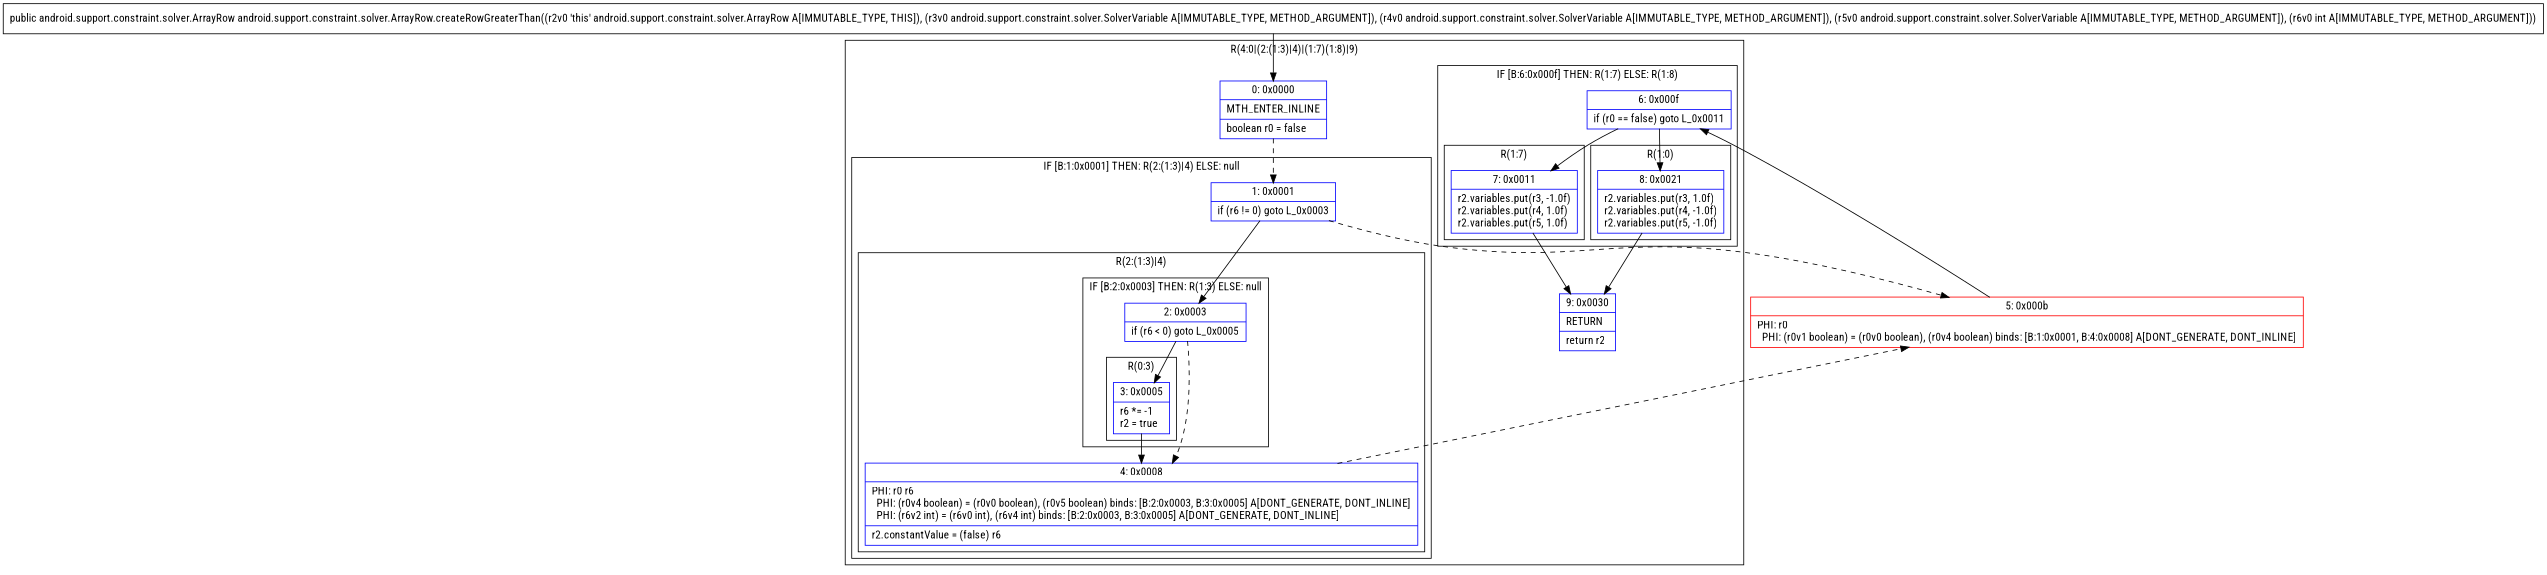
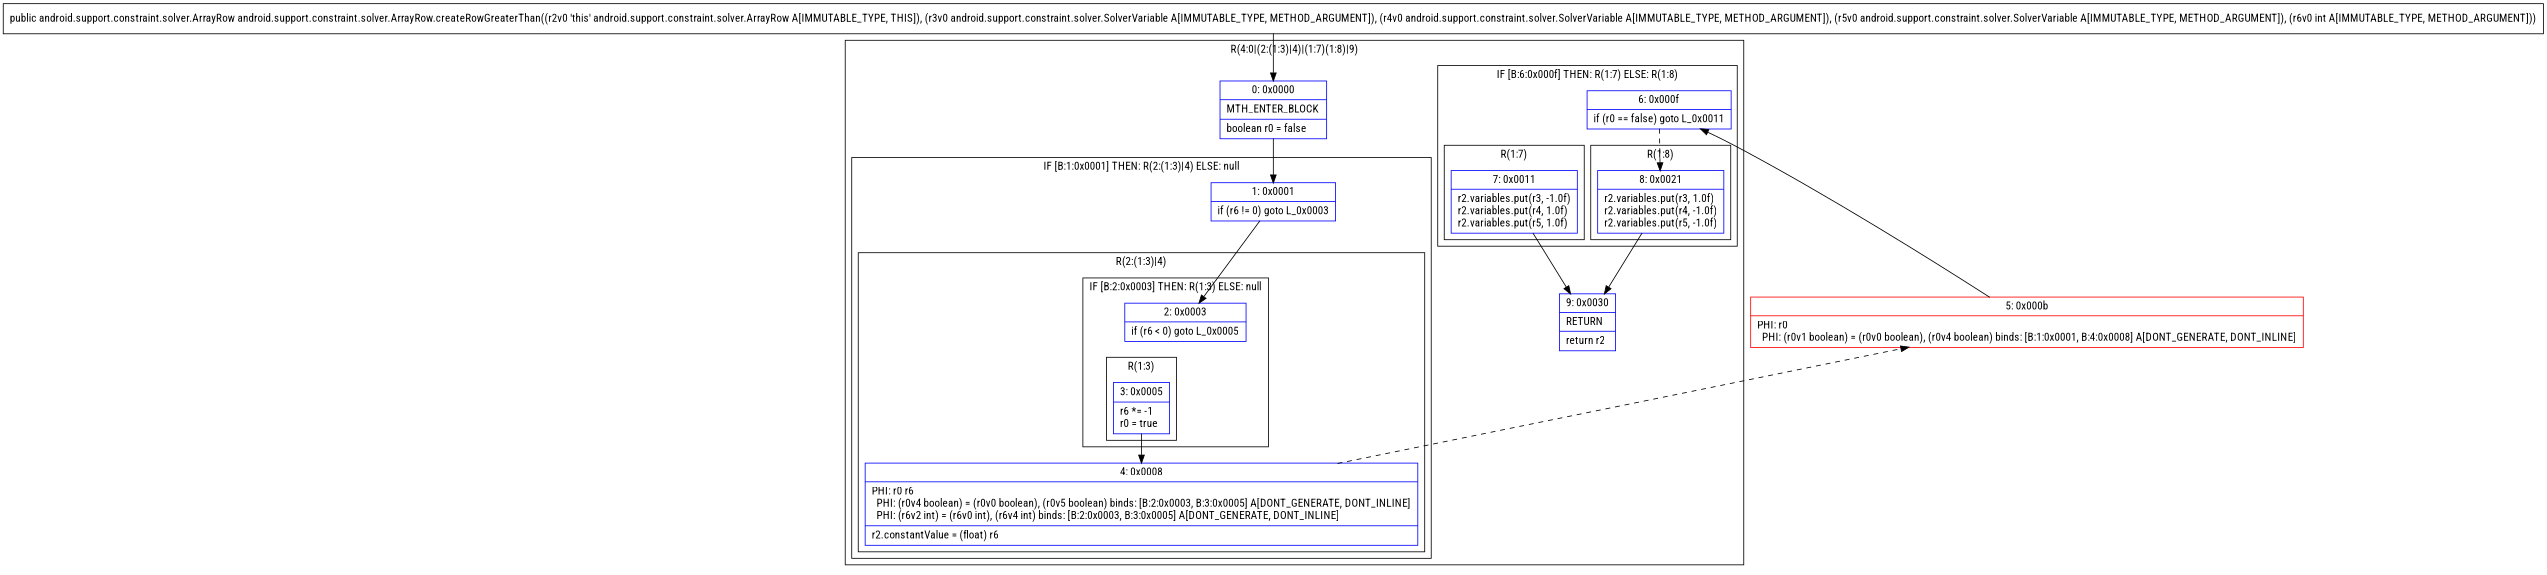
(1273, 109) -> (1273, 109)
(1579, 151) -> none
(1660, 151) -> (1660, 151)
(1273, 152) -> (1273, 152)
(1661, 155) -> (1661, 155)
(1558, 252) -> none
(1165, 363) -> none
(1141, 367) -> (1141, 367)
(1188, 399) -> none
(1139, 424) -> (1139, 424)
(937, 535) -> (936, 535)
